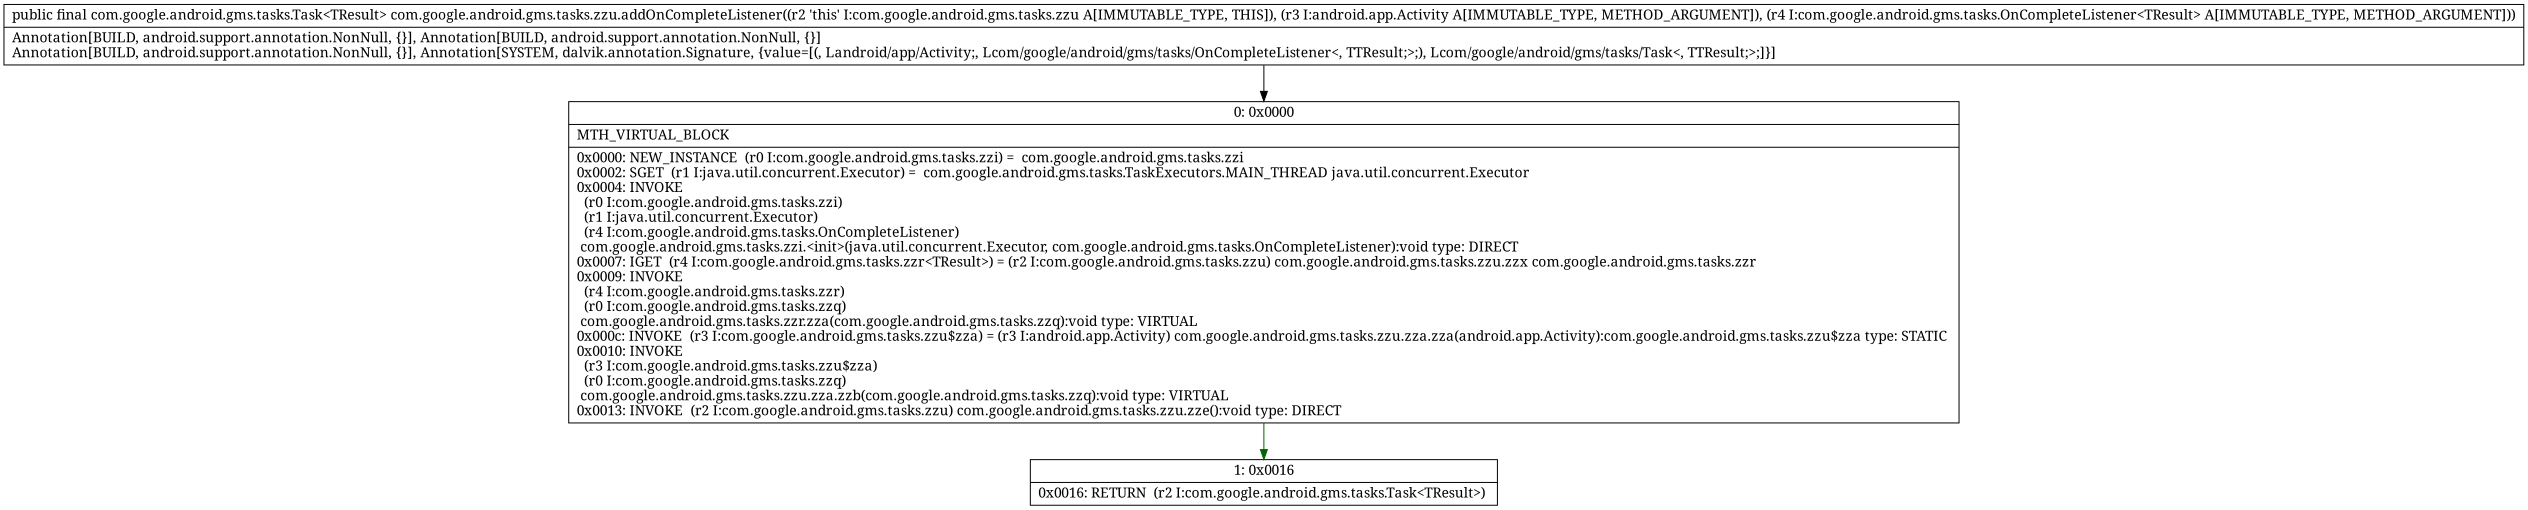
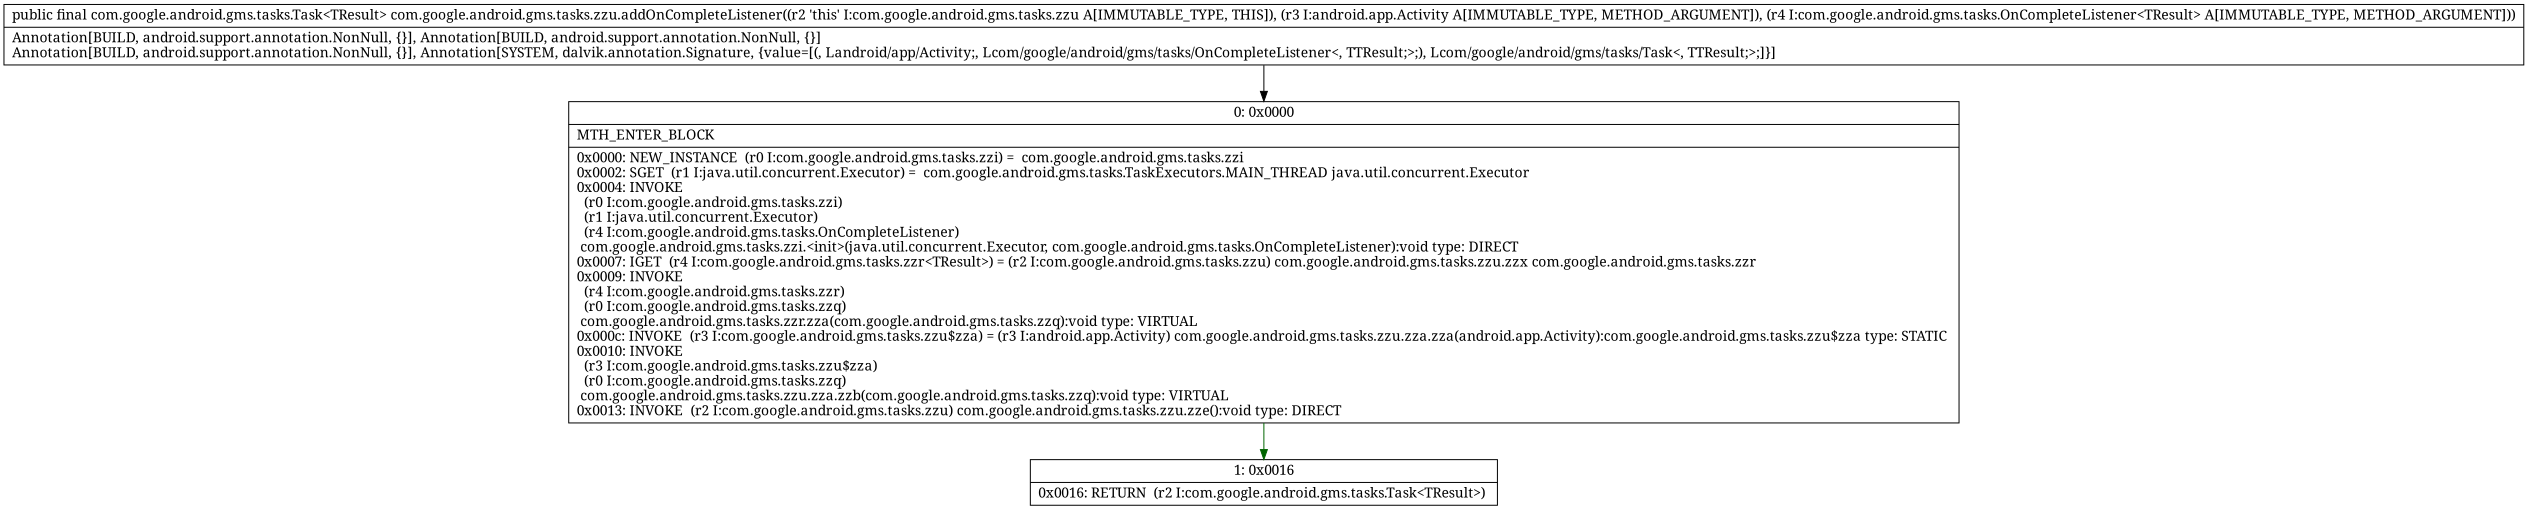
(653, 135) -> (646, 135)
